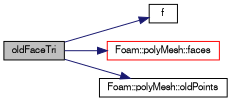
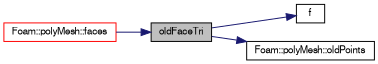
(81, 51) -> (129, 32)
